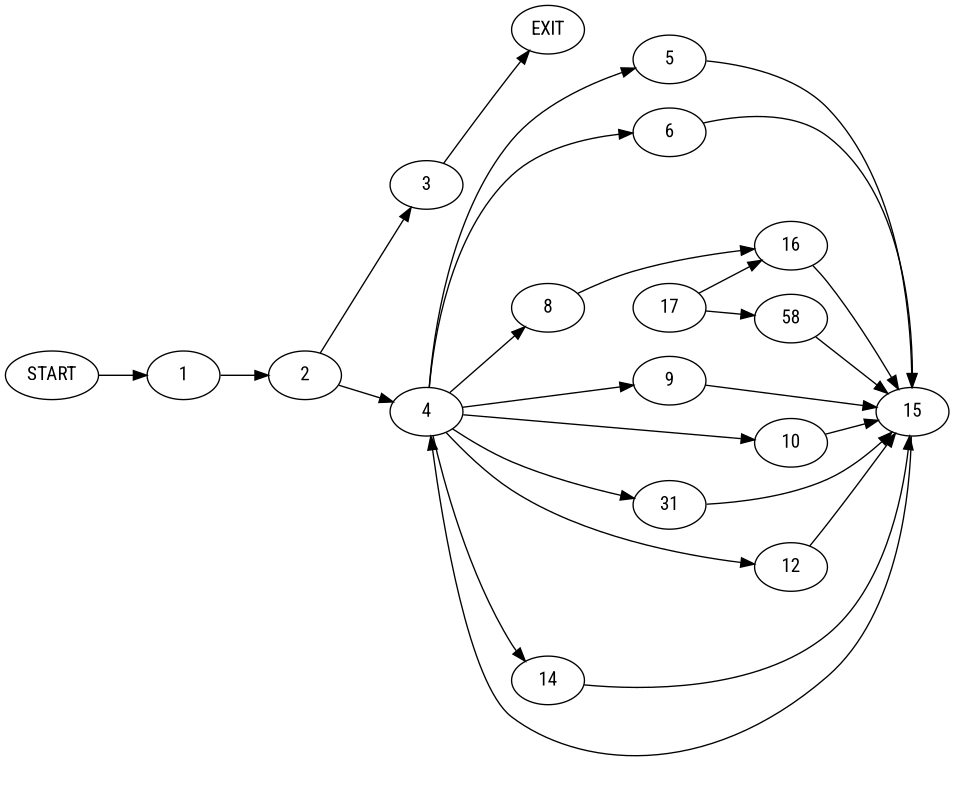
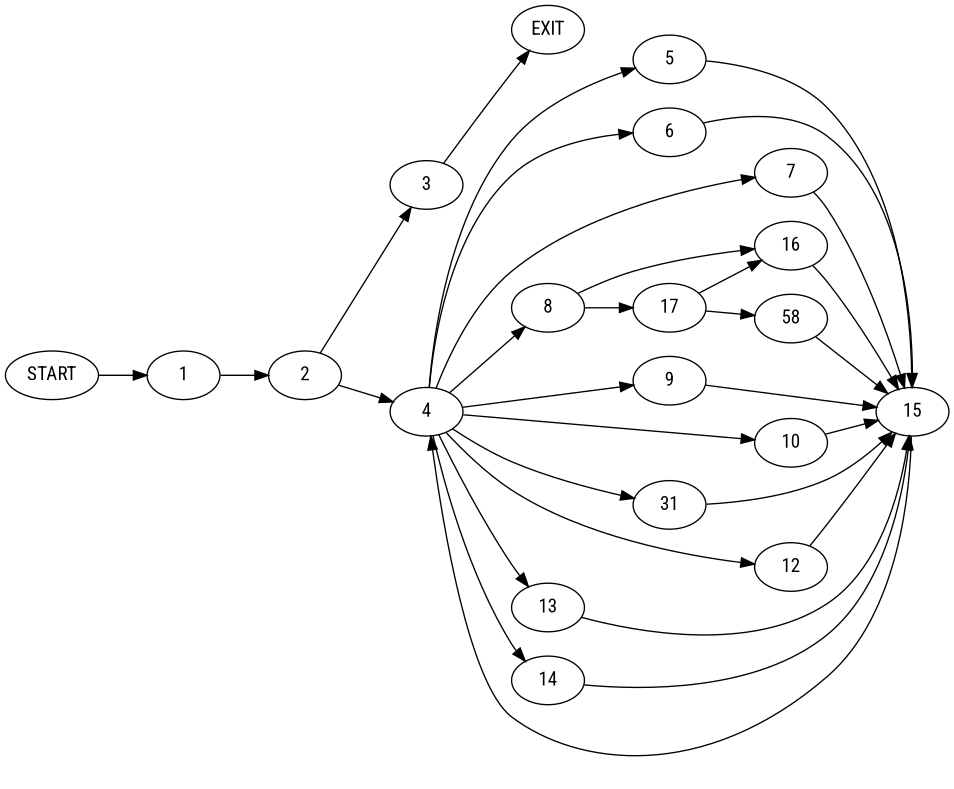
none -> (791, 173)
none -> (602, 308)
none -> (548, 608)
